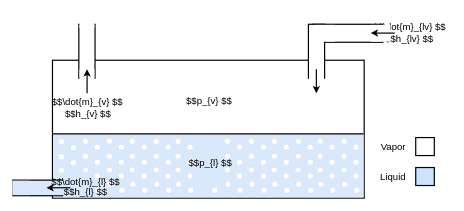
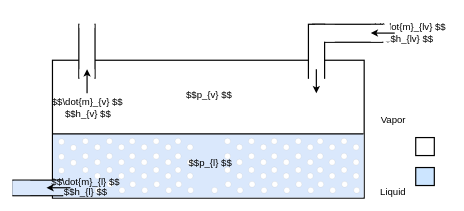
(209, 101) -> (209, 95)
(395, 147) -> (395, 120)
(395, 177) -> (395, 192)
